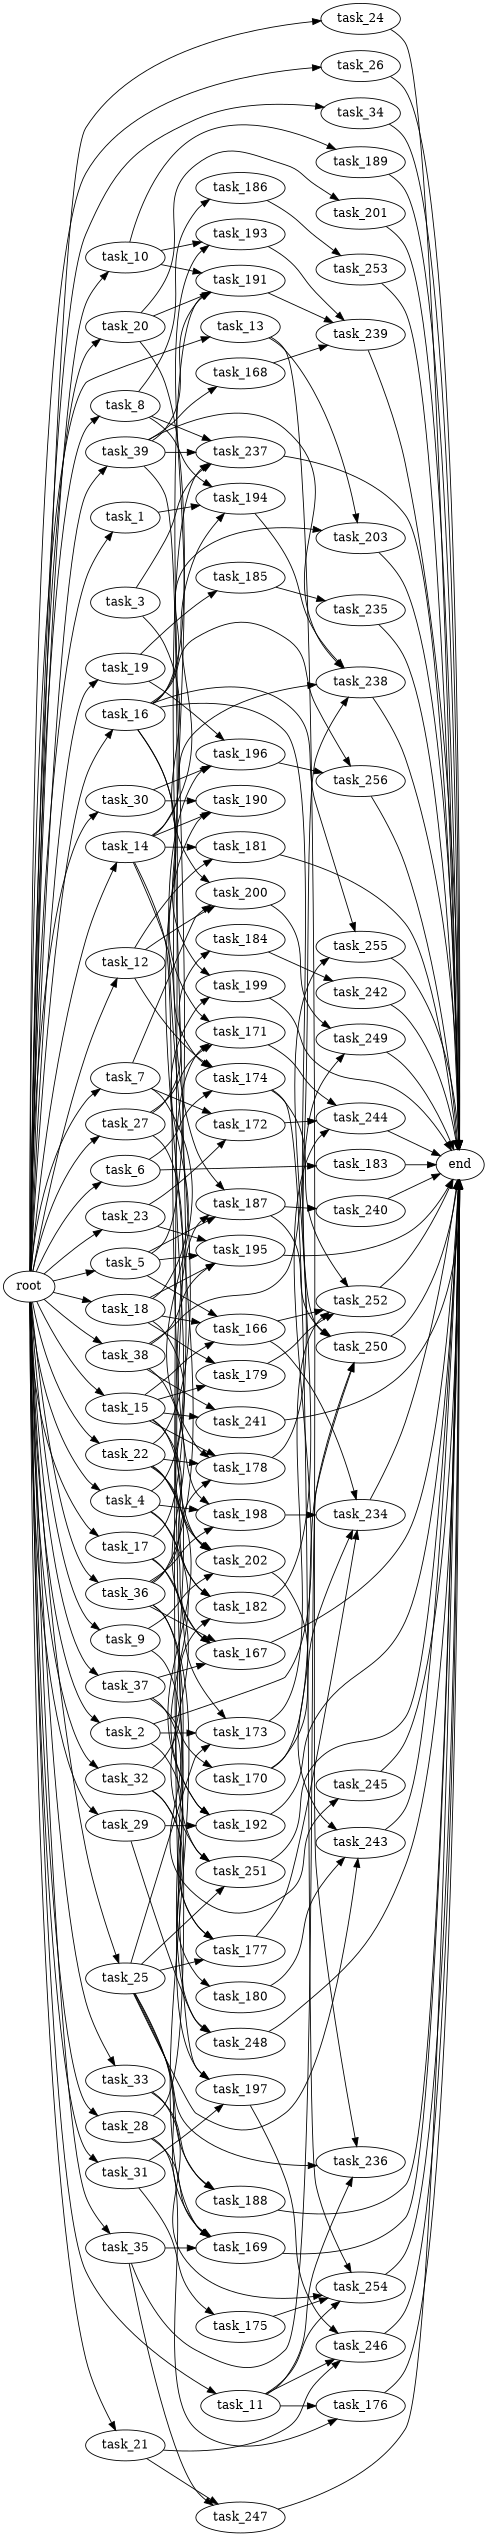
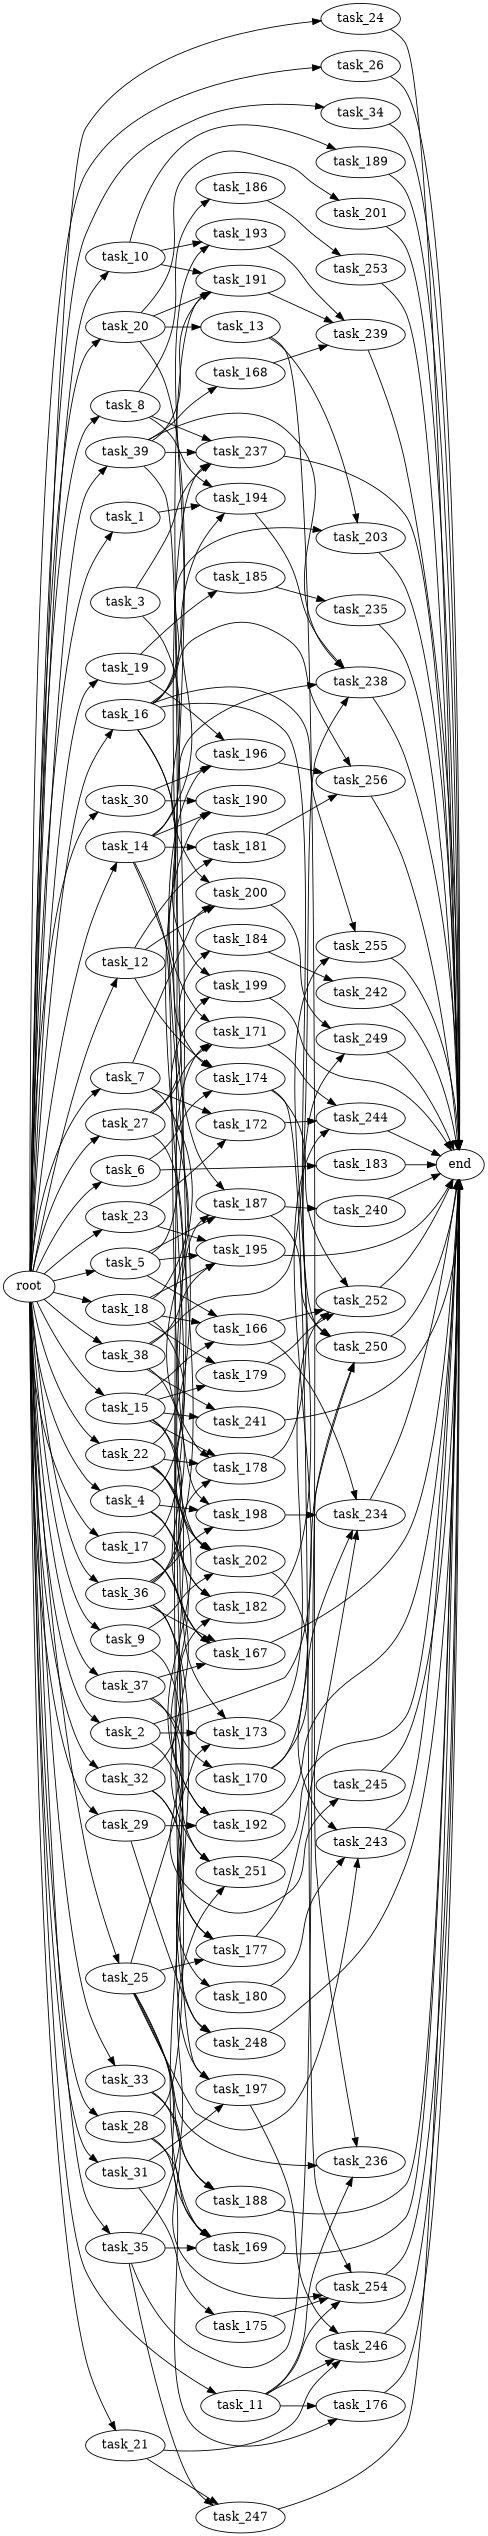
(39, 763) -> (179, 327)
(422, 959) -> (296, 818)
(170, 1937) -> (180, 2064)
